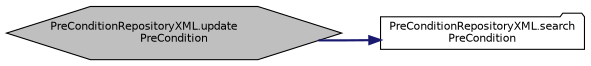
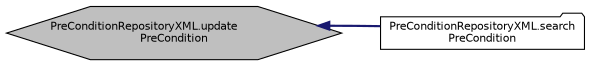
(344, 40) -> (355, 26)
